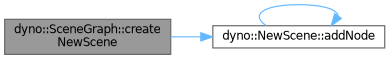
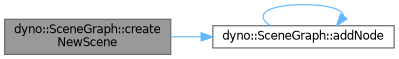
(299, 37) -> (303, 37)
